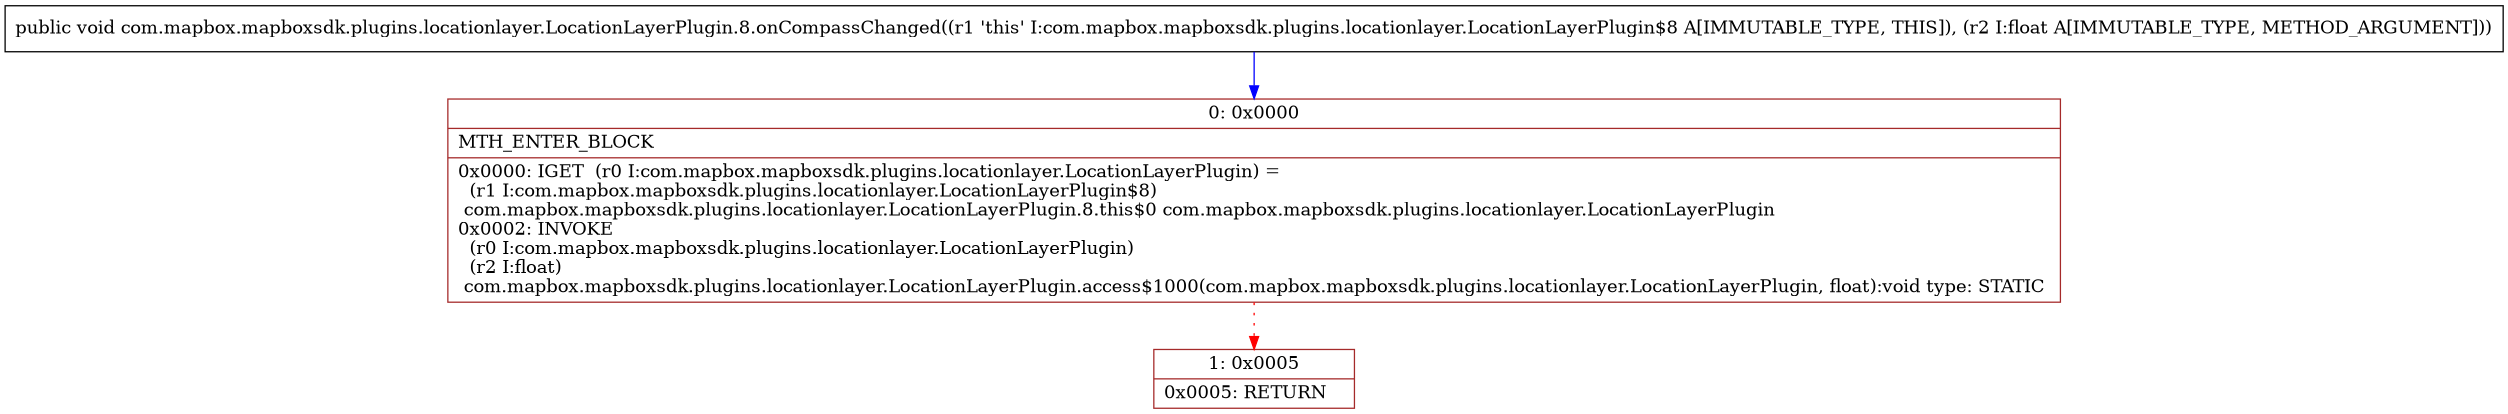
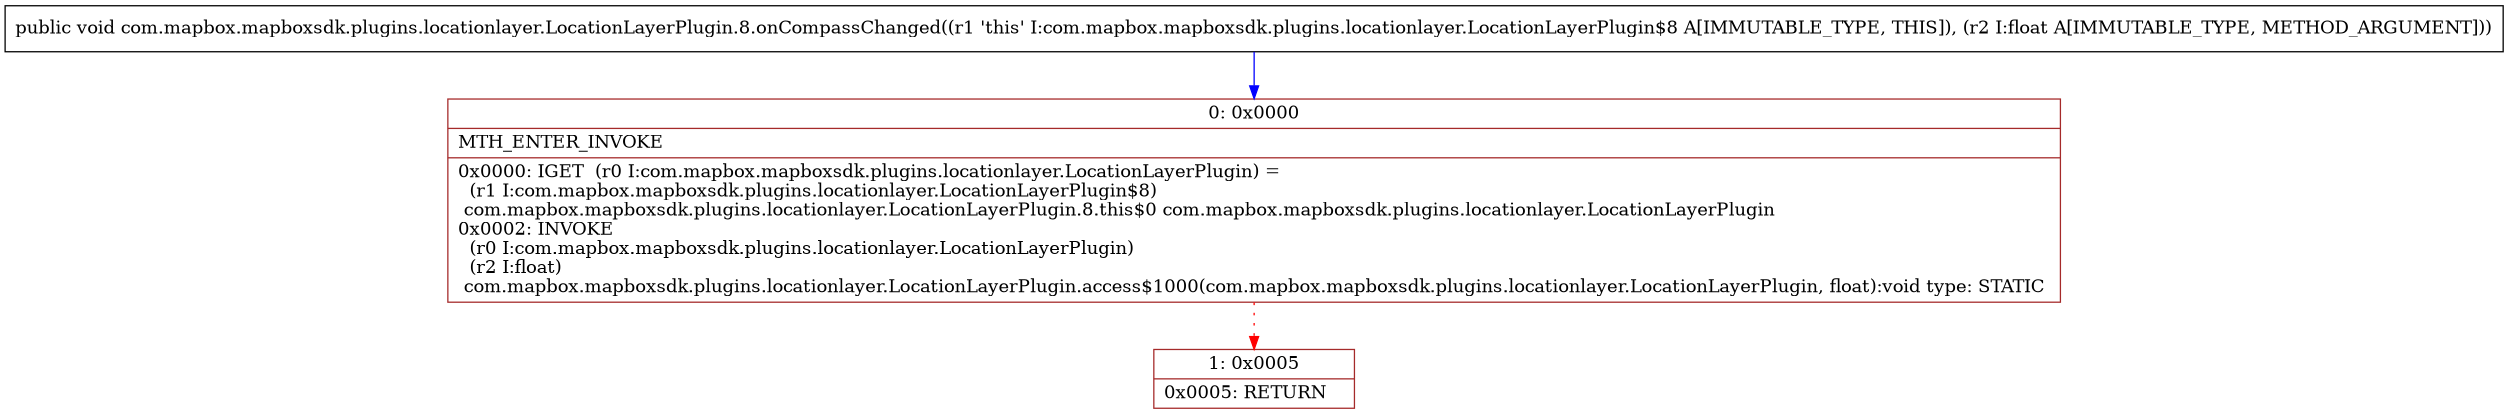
(556, 142) -> (561, 142)
